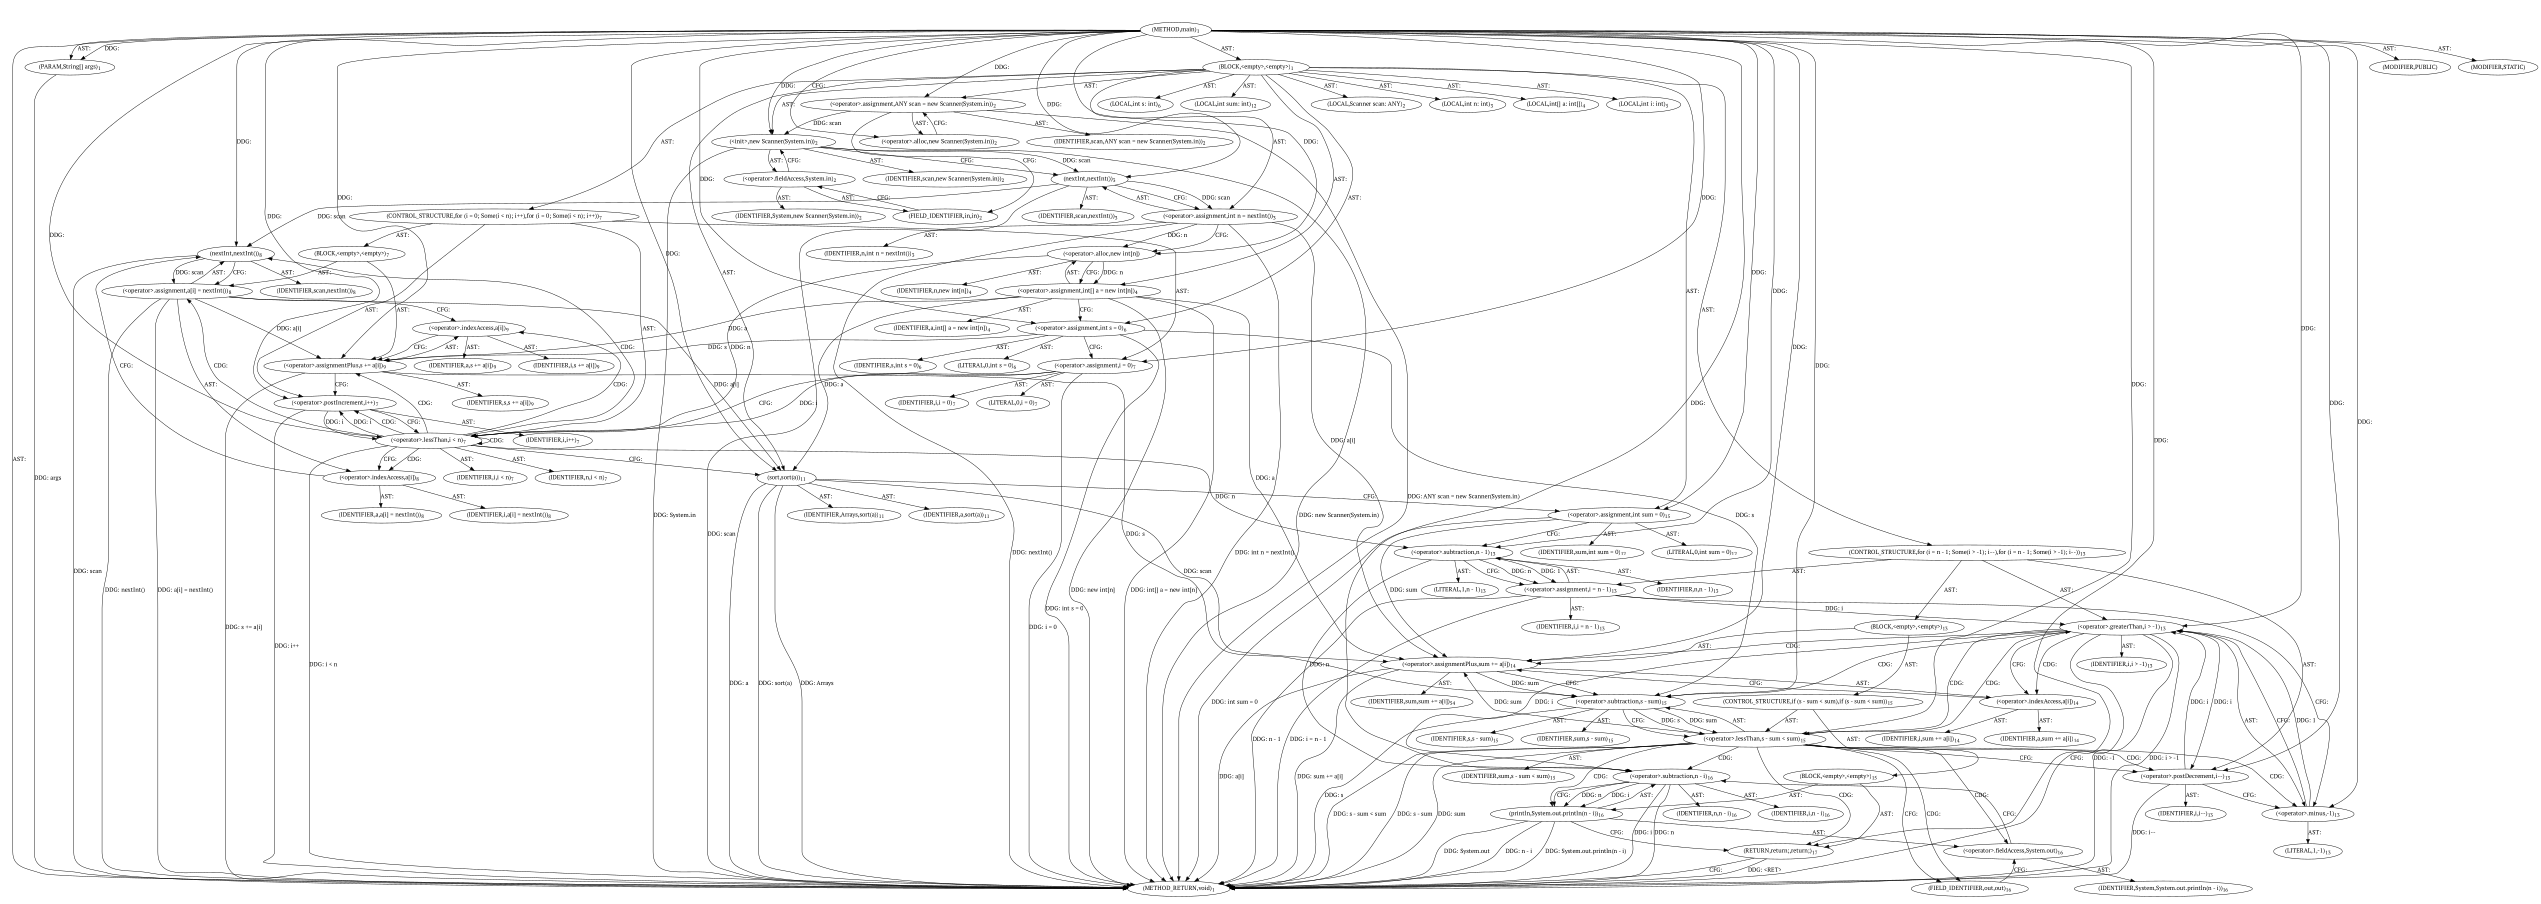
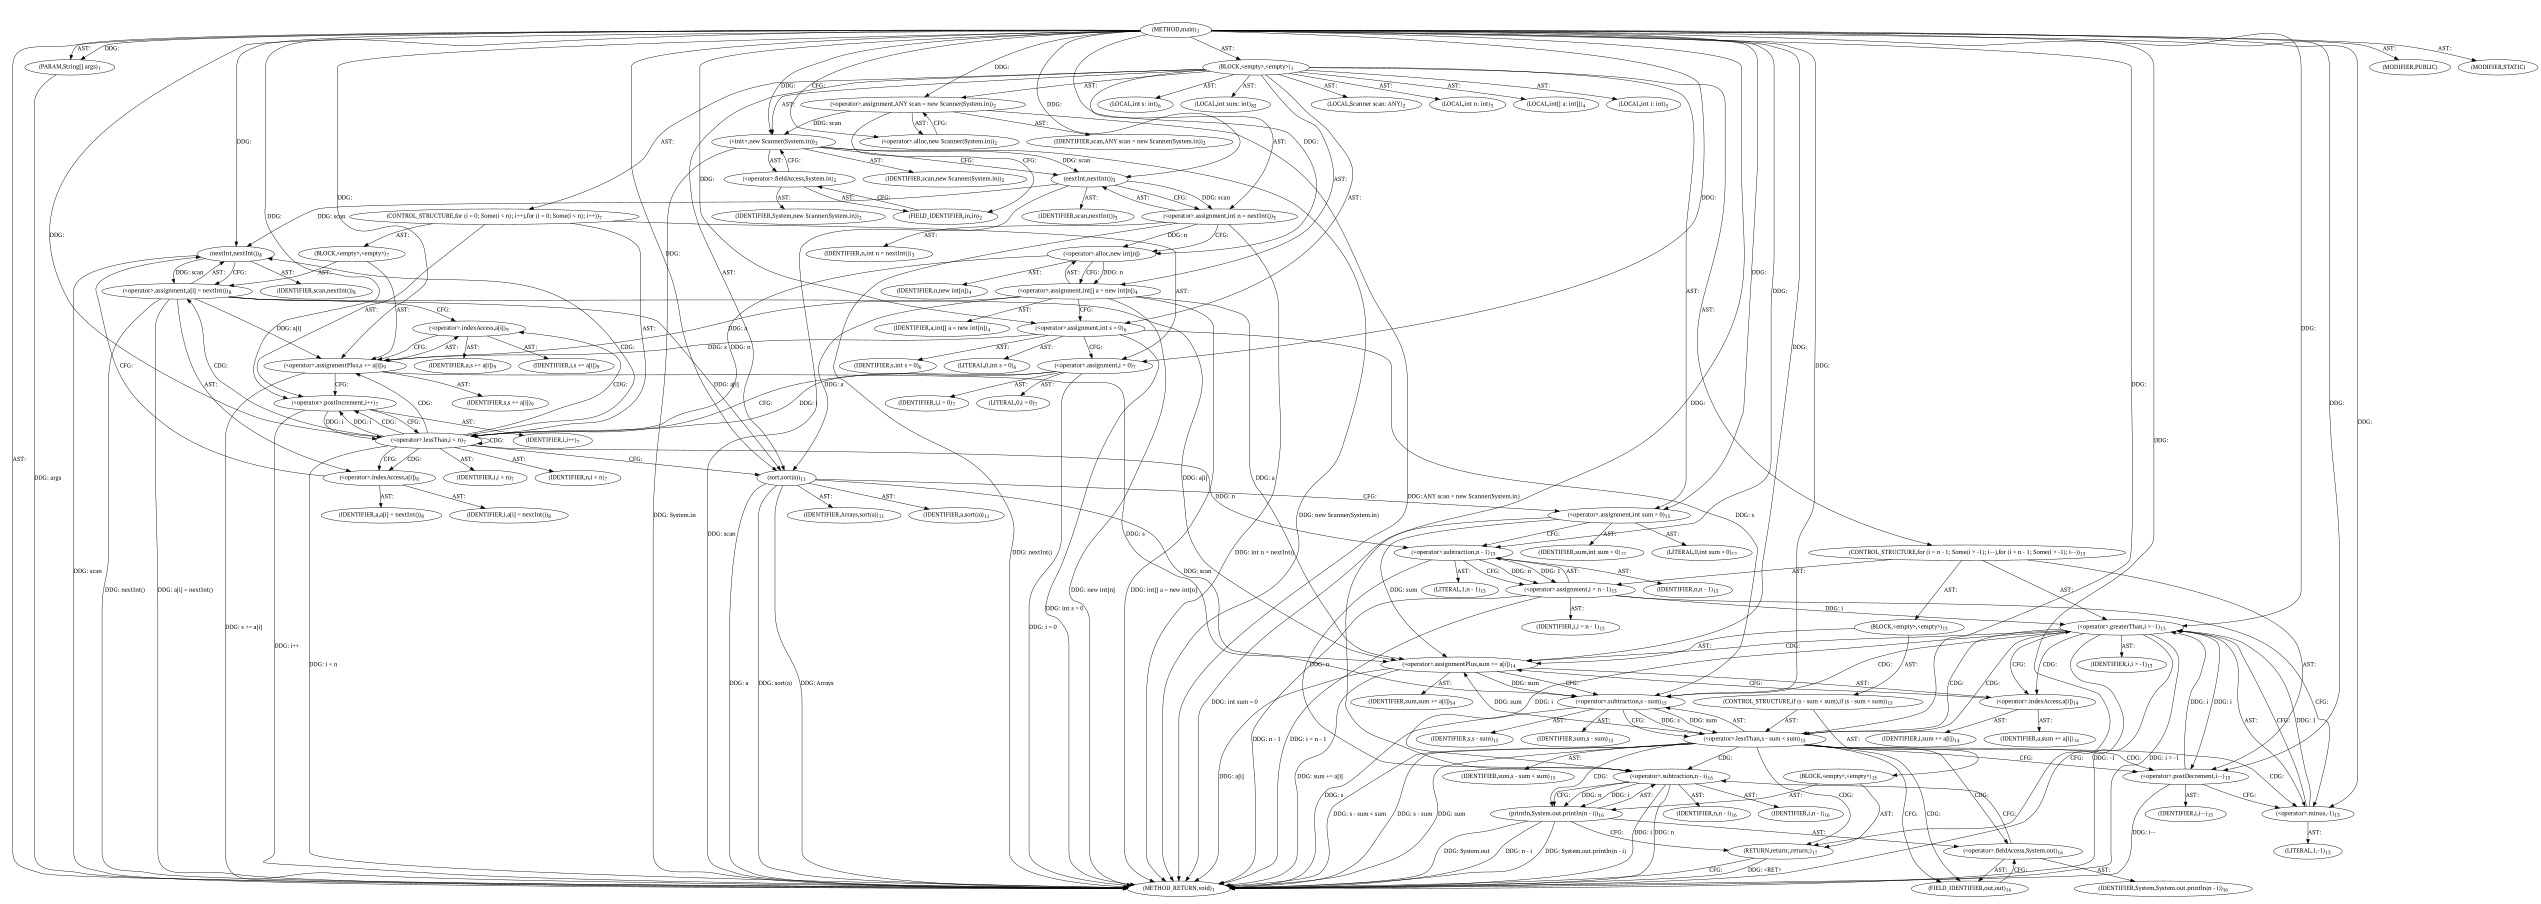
(1254, 104) -> (1254, 104)
(1328, 445) -> (1005, 302)
none -> (1993, 869)
